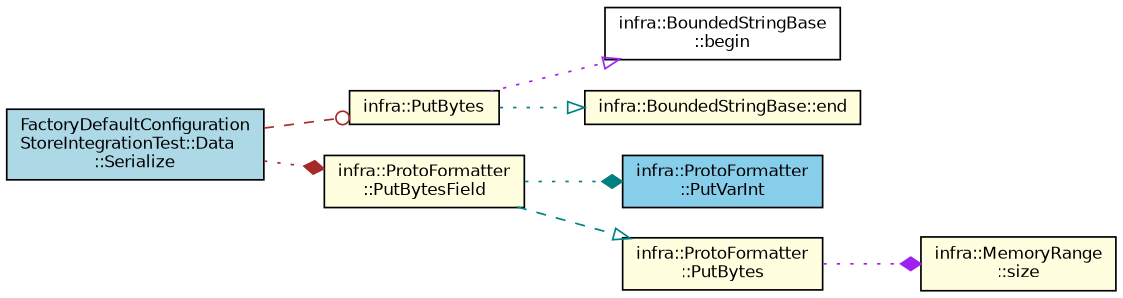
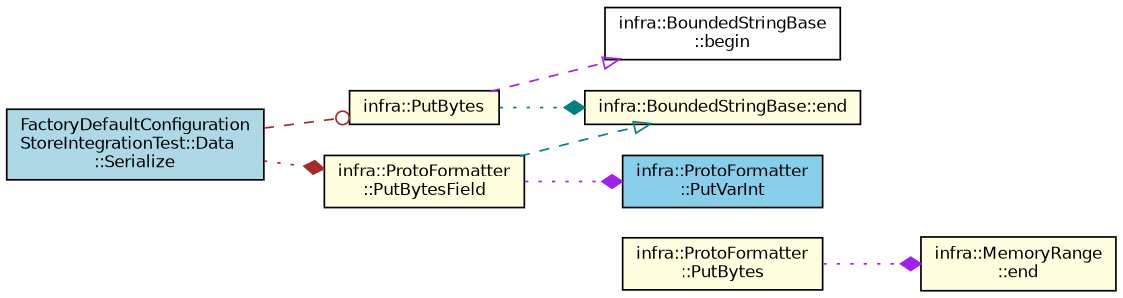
(547, 77) -> (547, 77)
(534, 108) -> (534, 108)
(564, 182) -> (564, 182)
(565, 220) -> (577, 141)
(1018, 264) -> (1018, 264)
